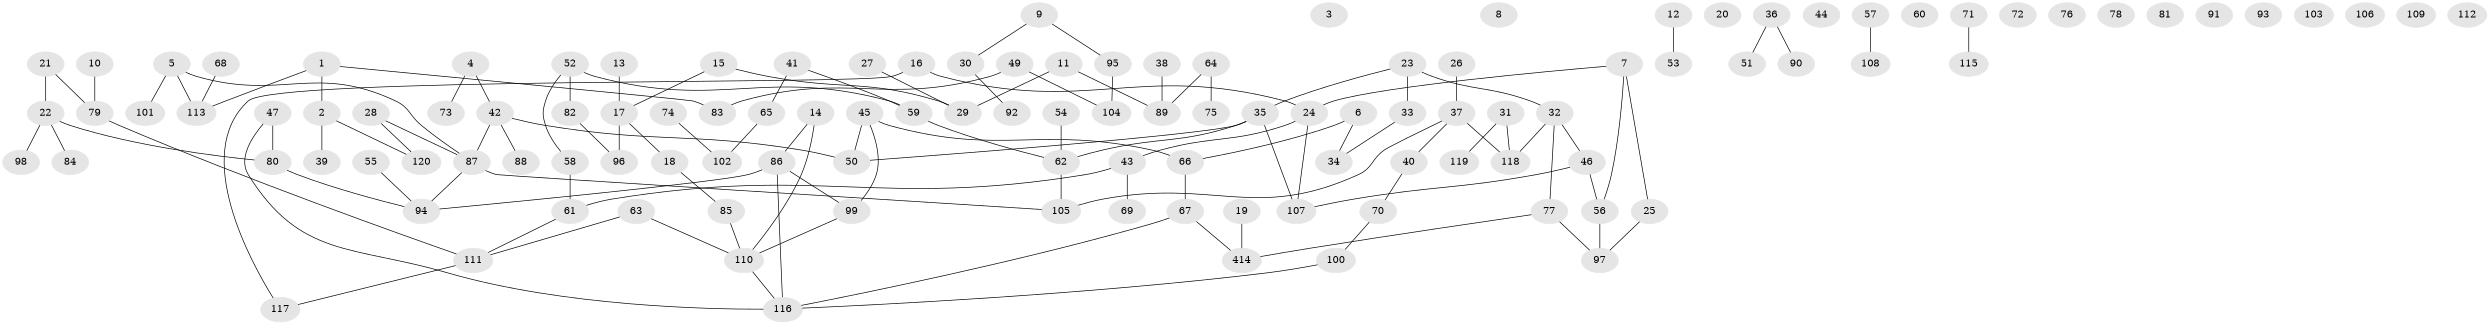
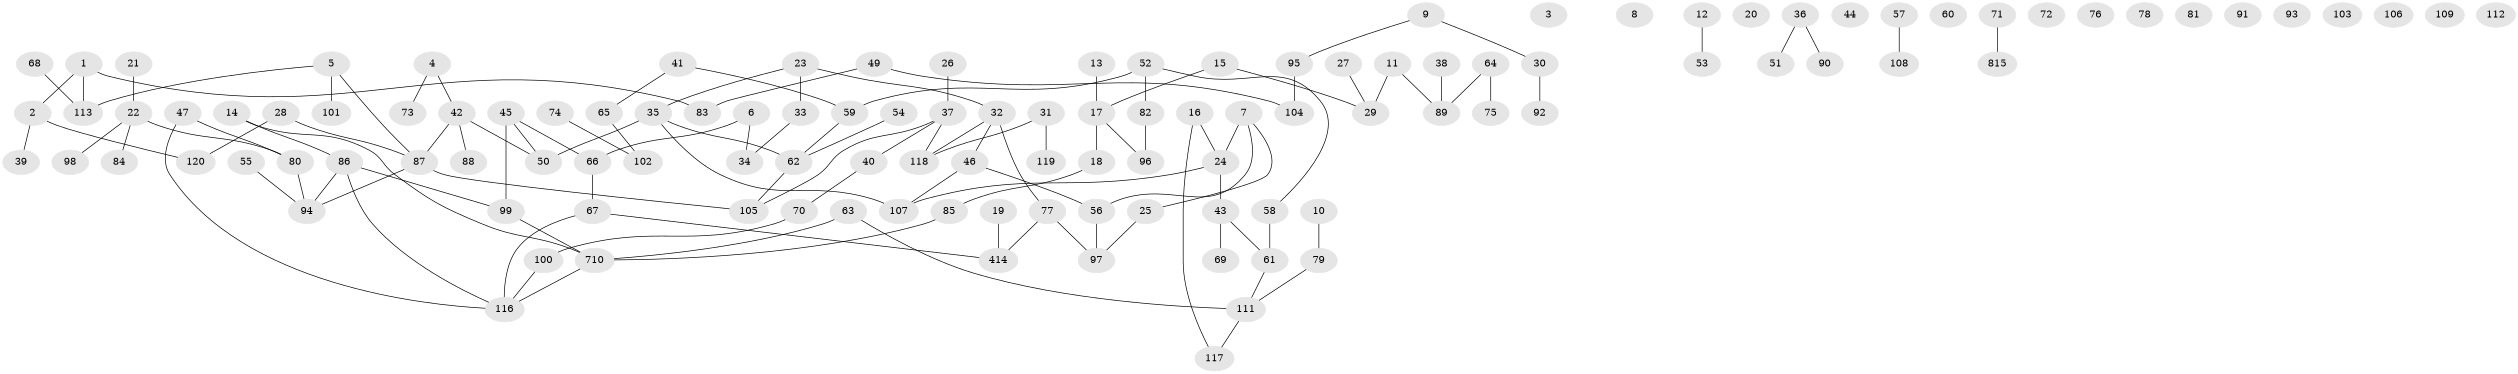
(1969, 64) -> (1997, 64)
(70, 89) -> none
(744, 261) -> (595, 261)
